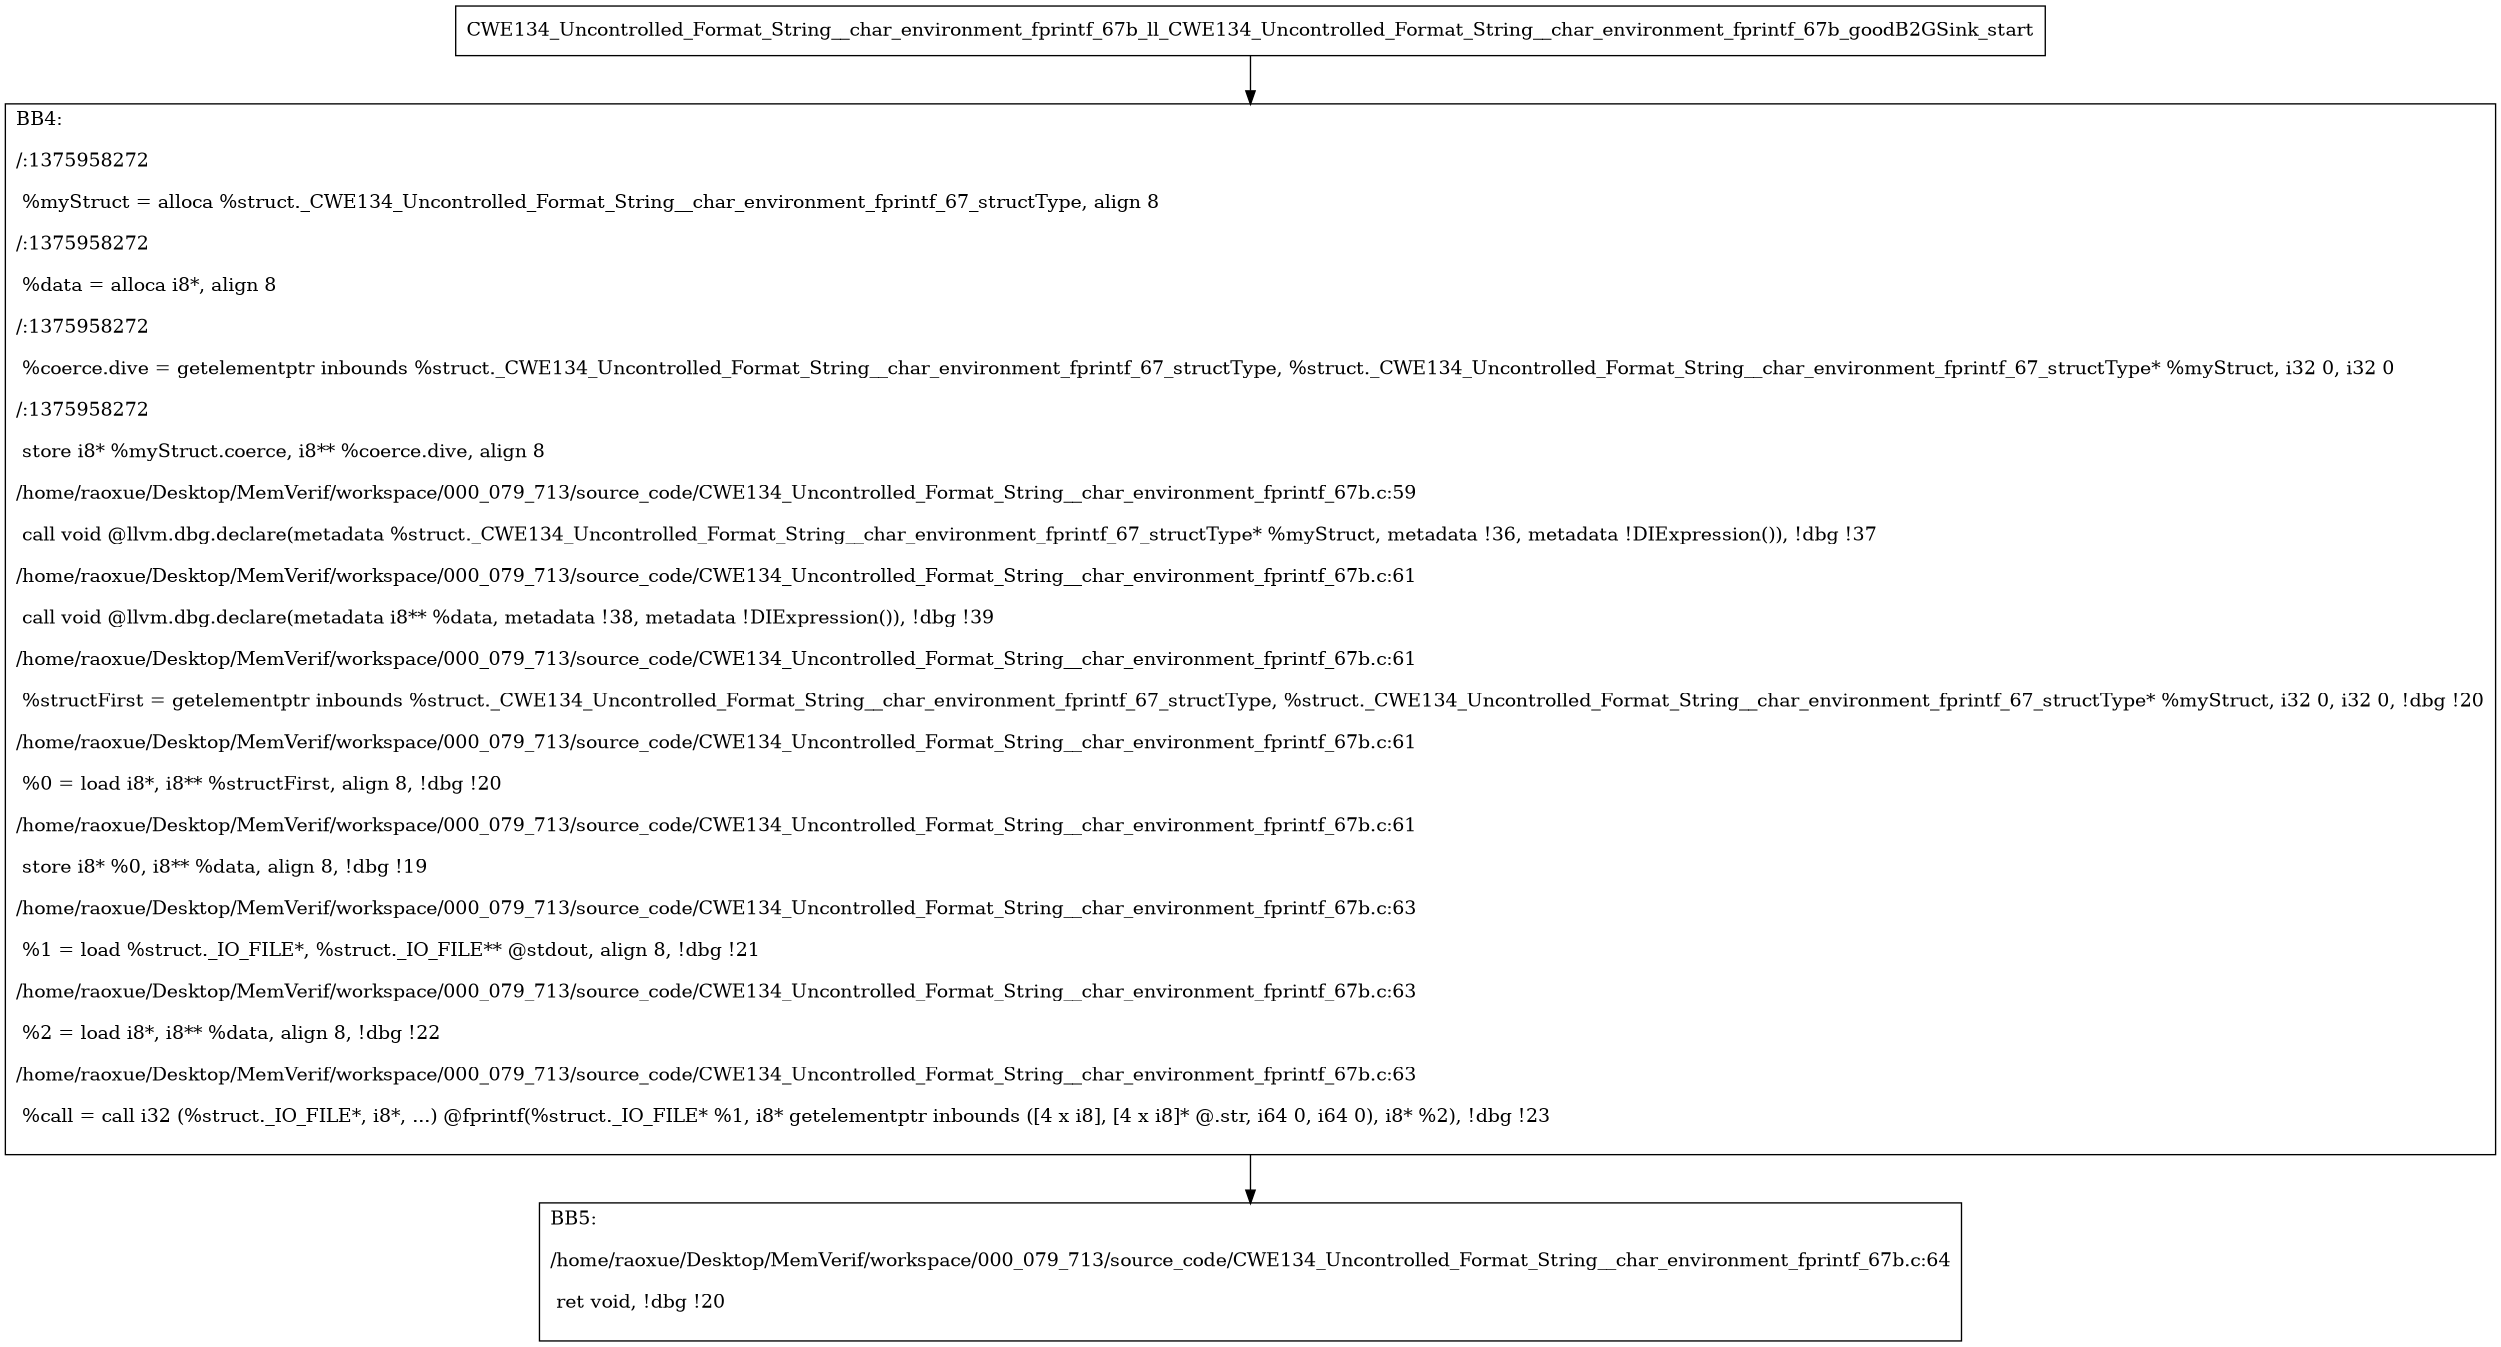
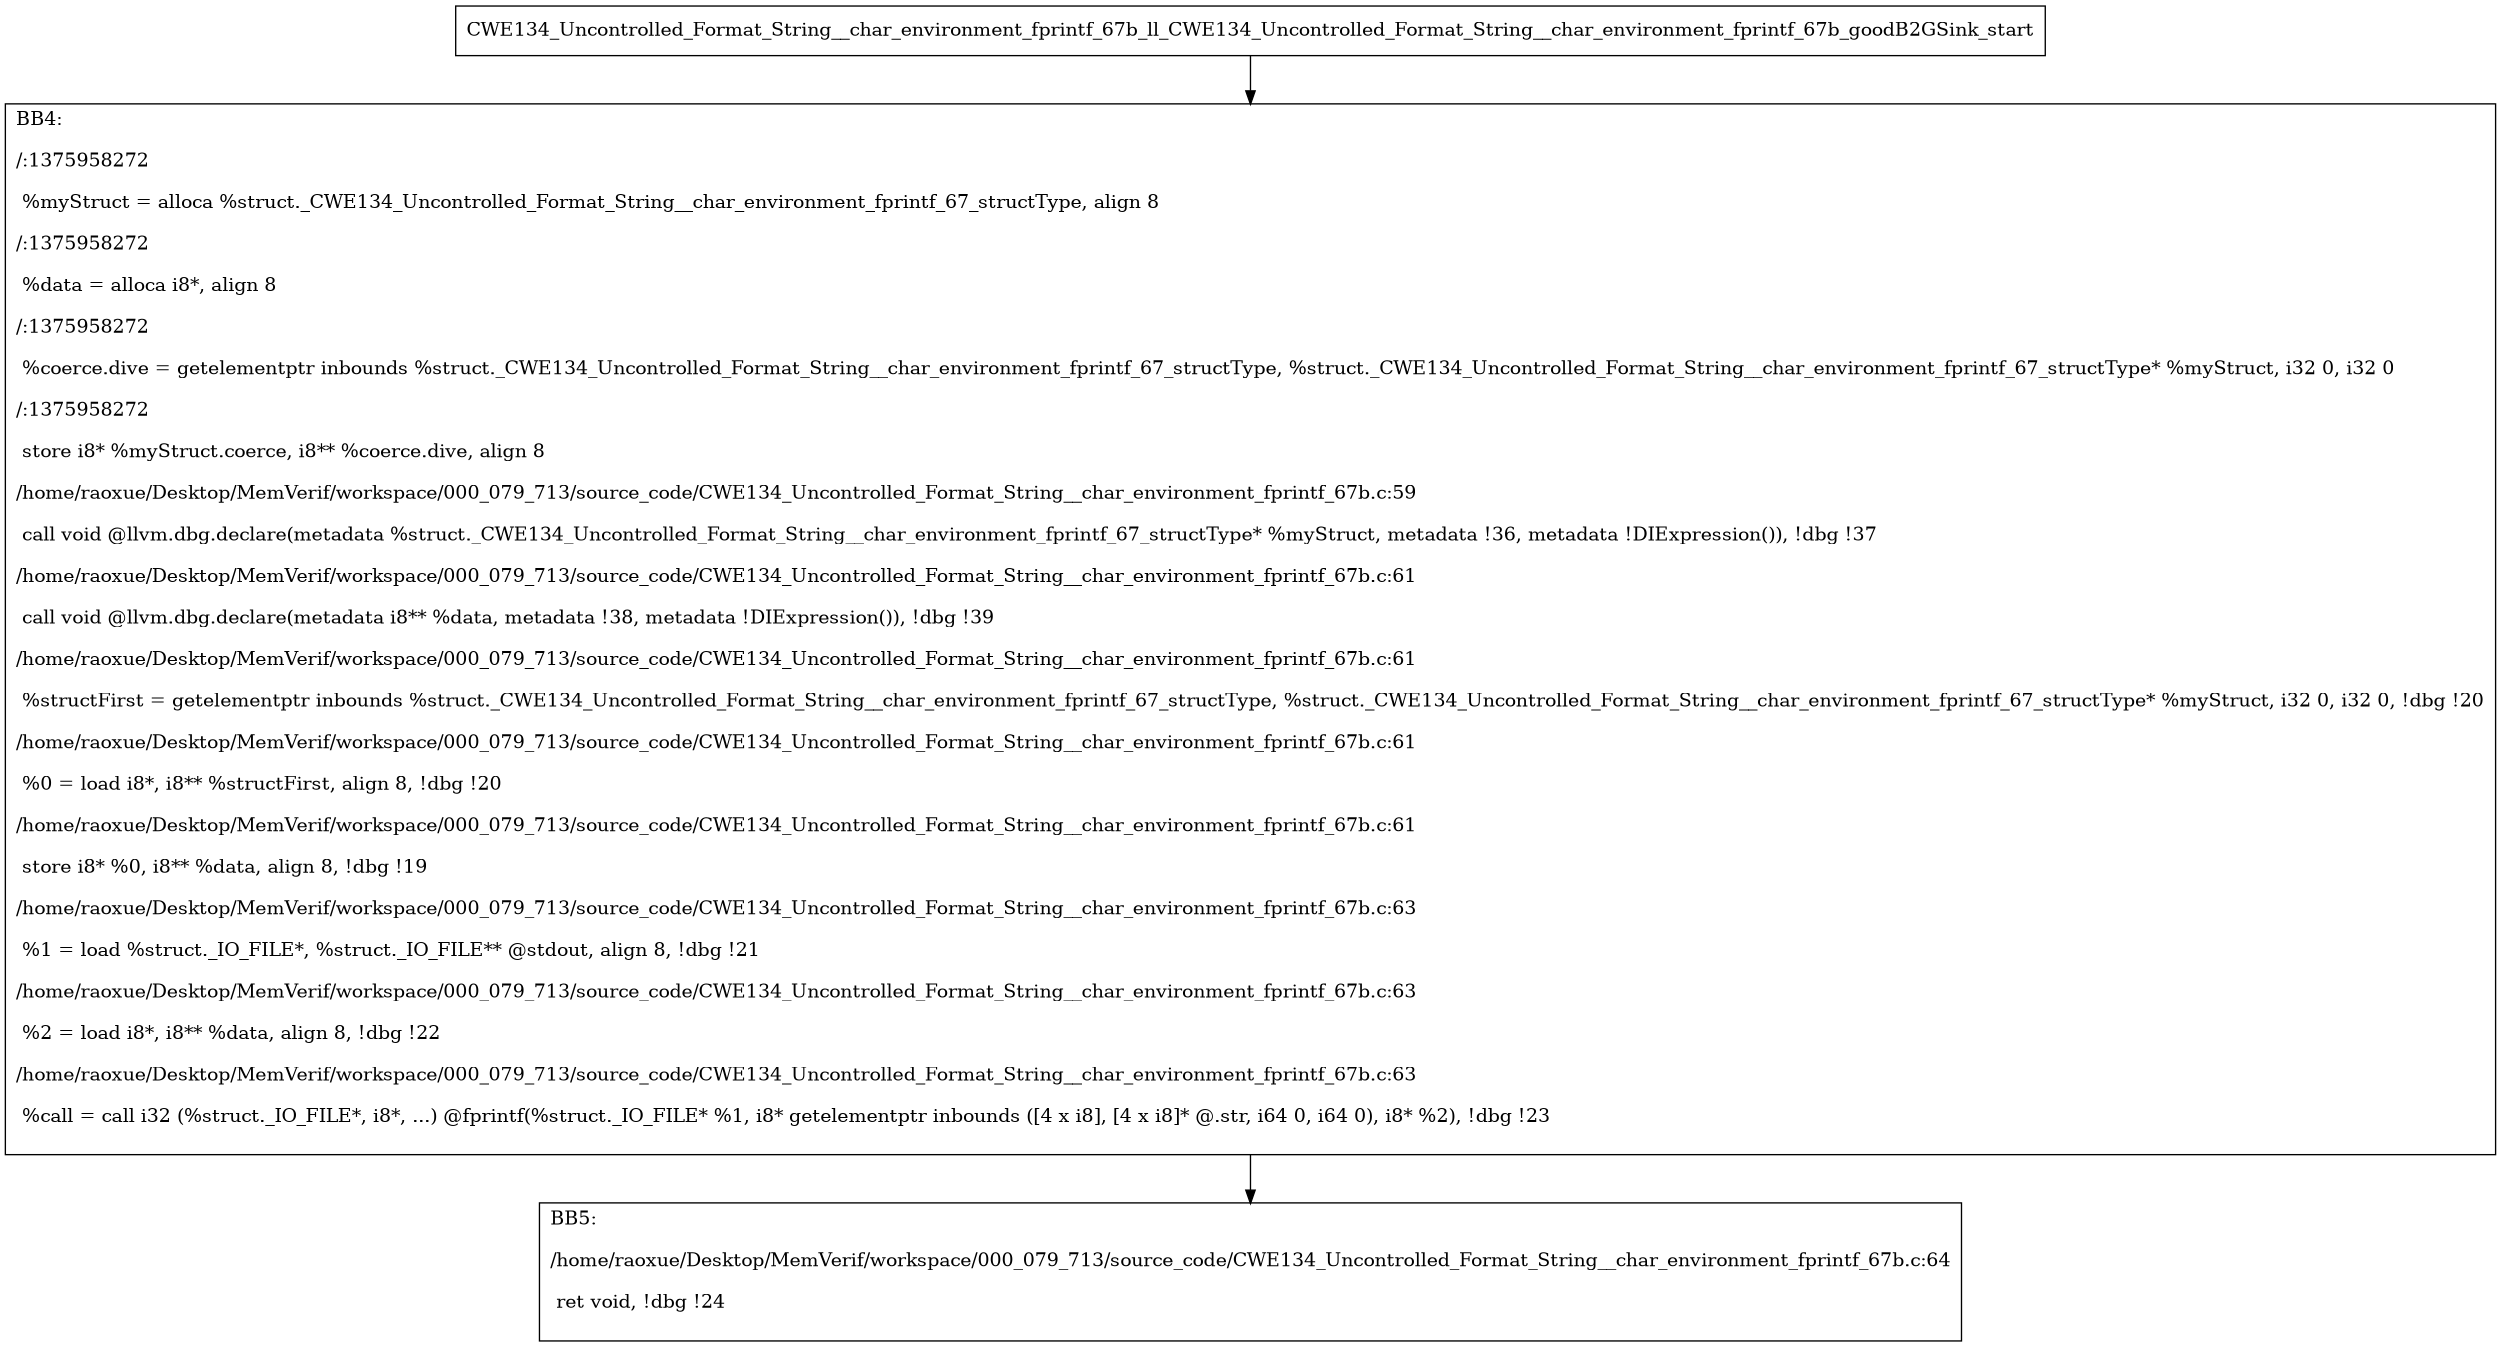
(638, 1302) -> (638, 1302)
